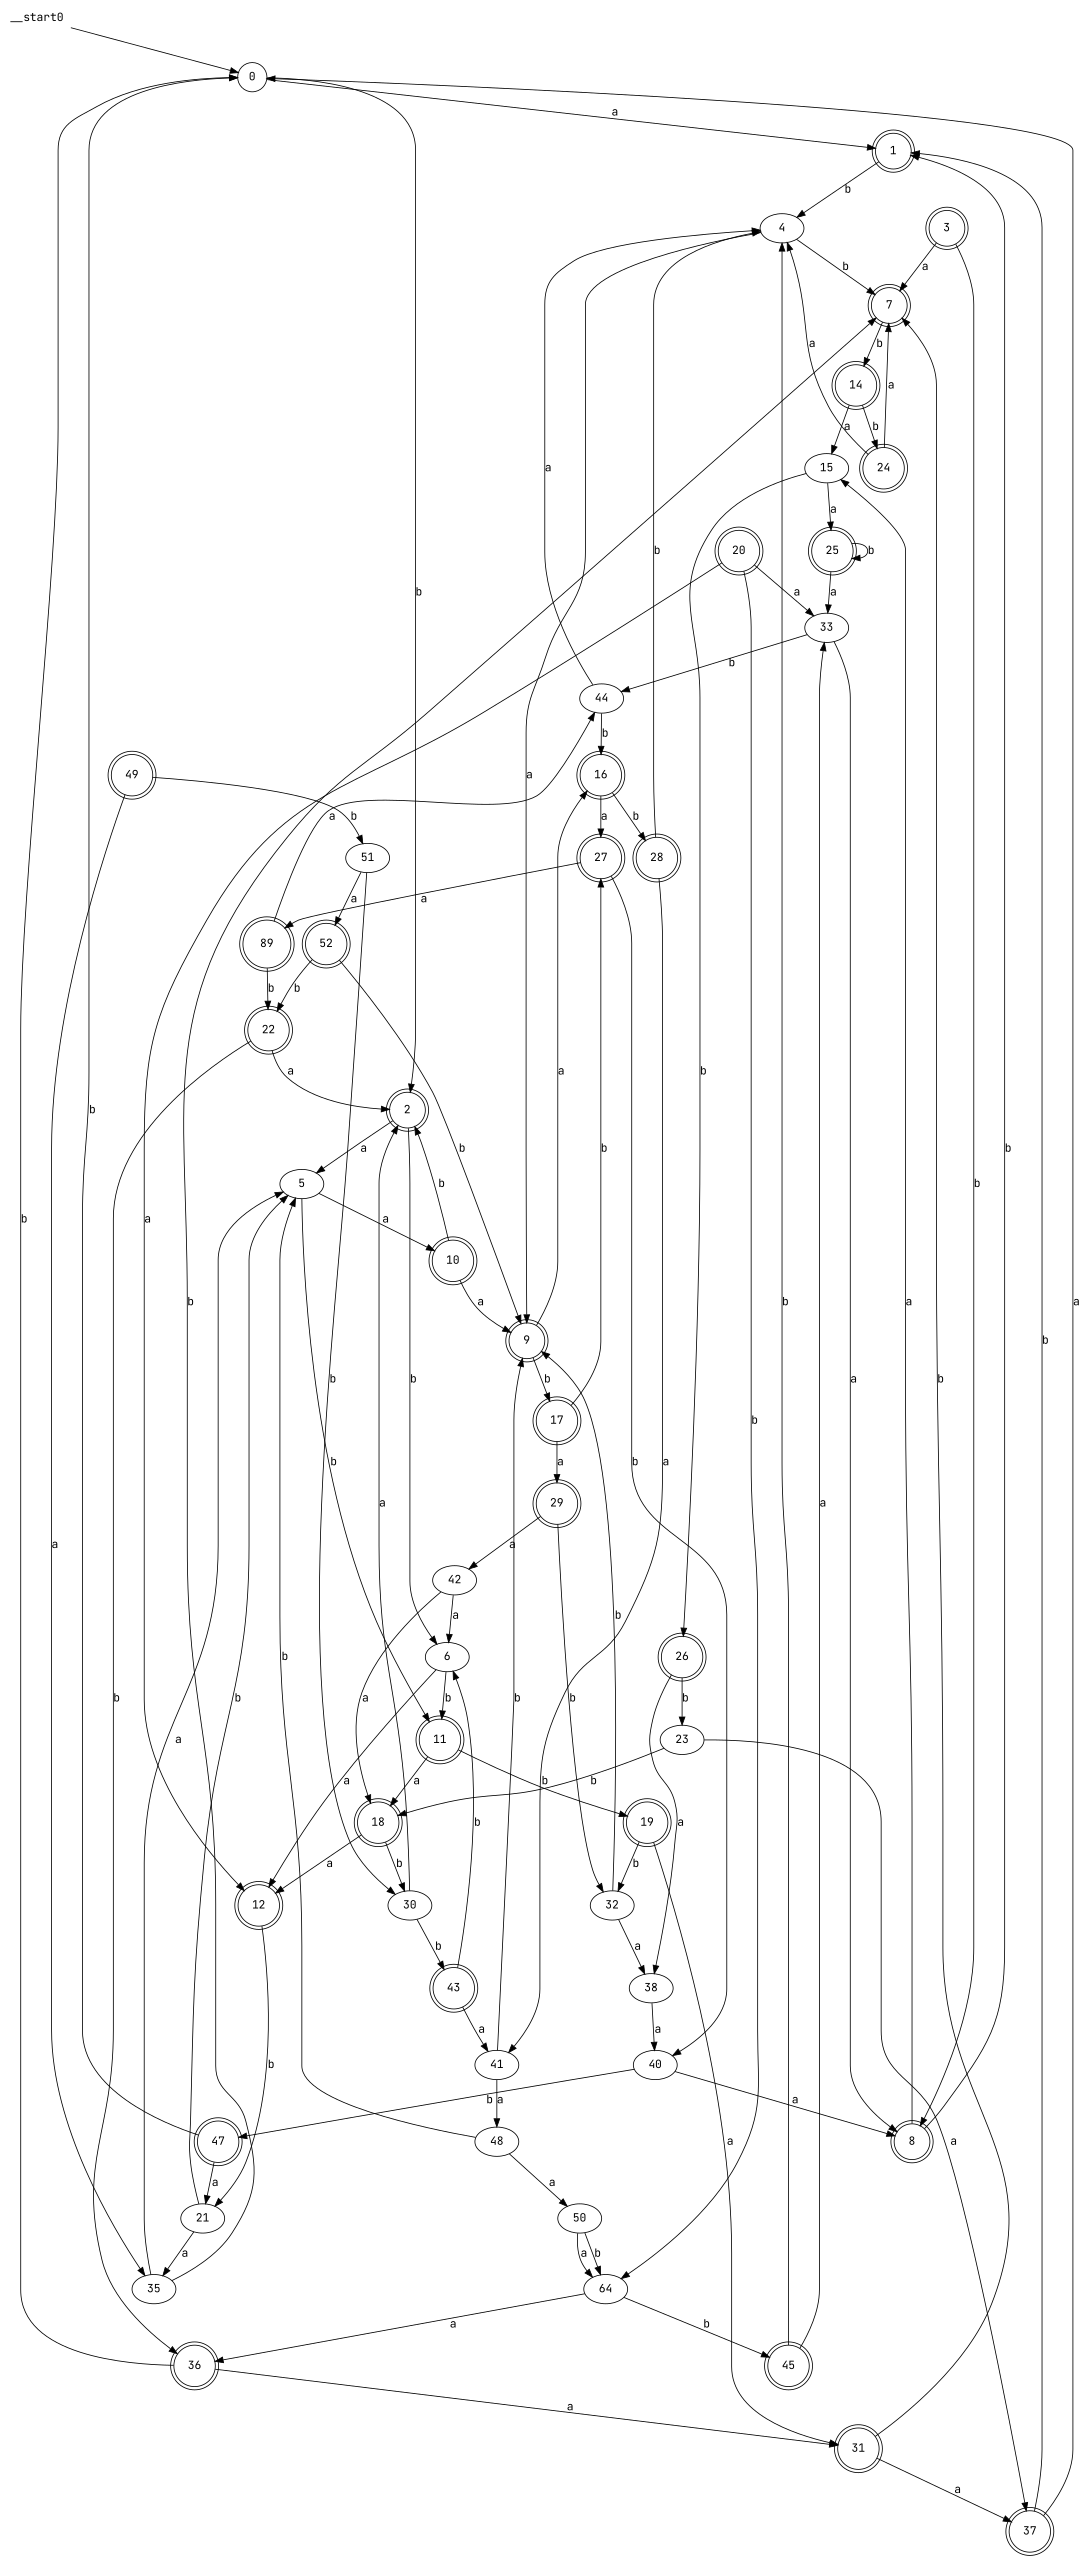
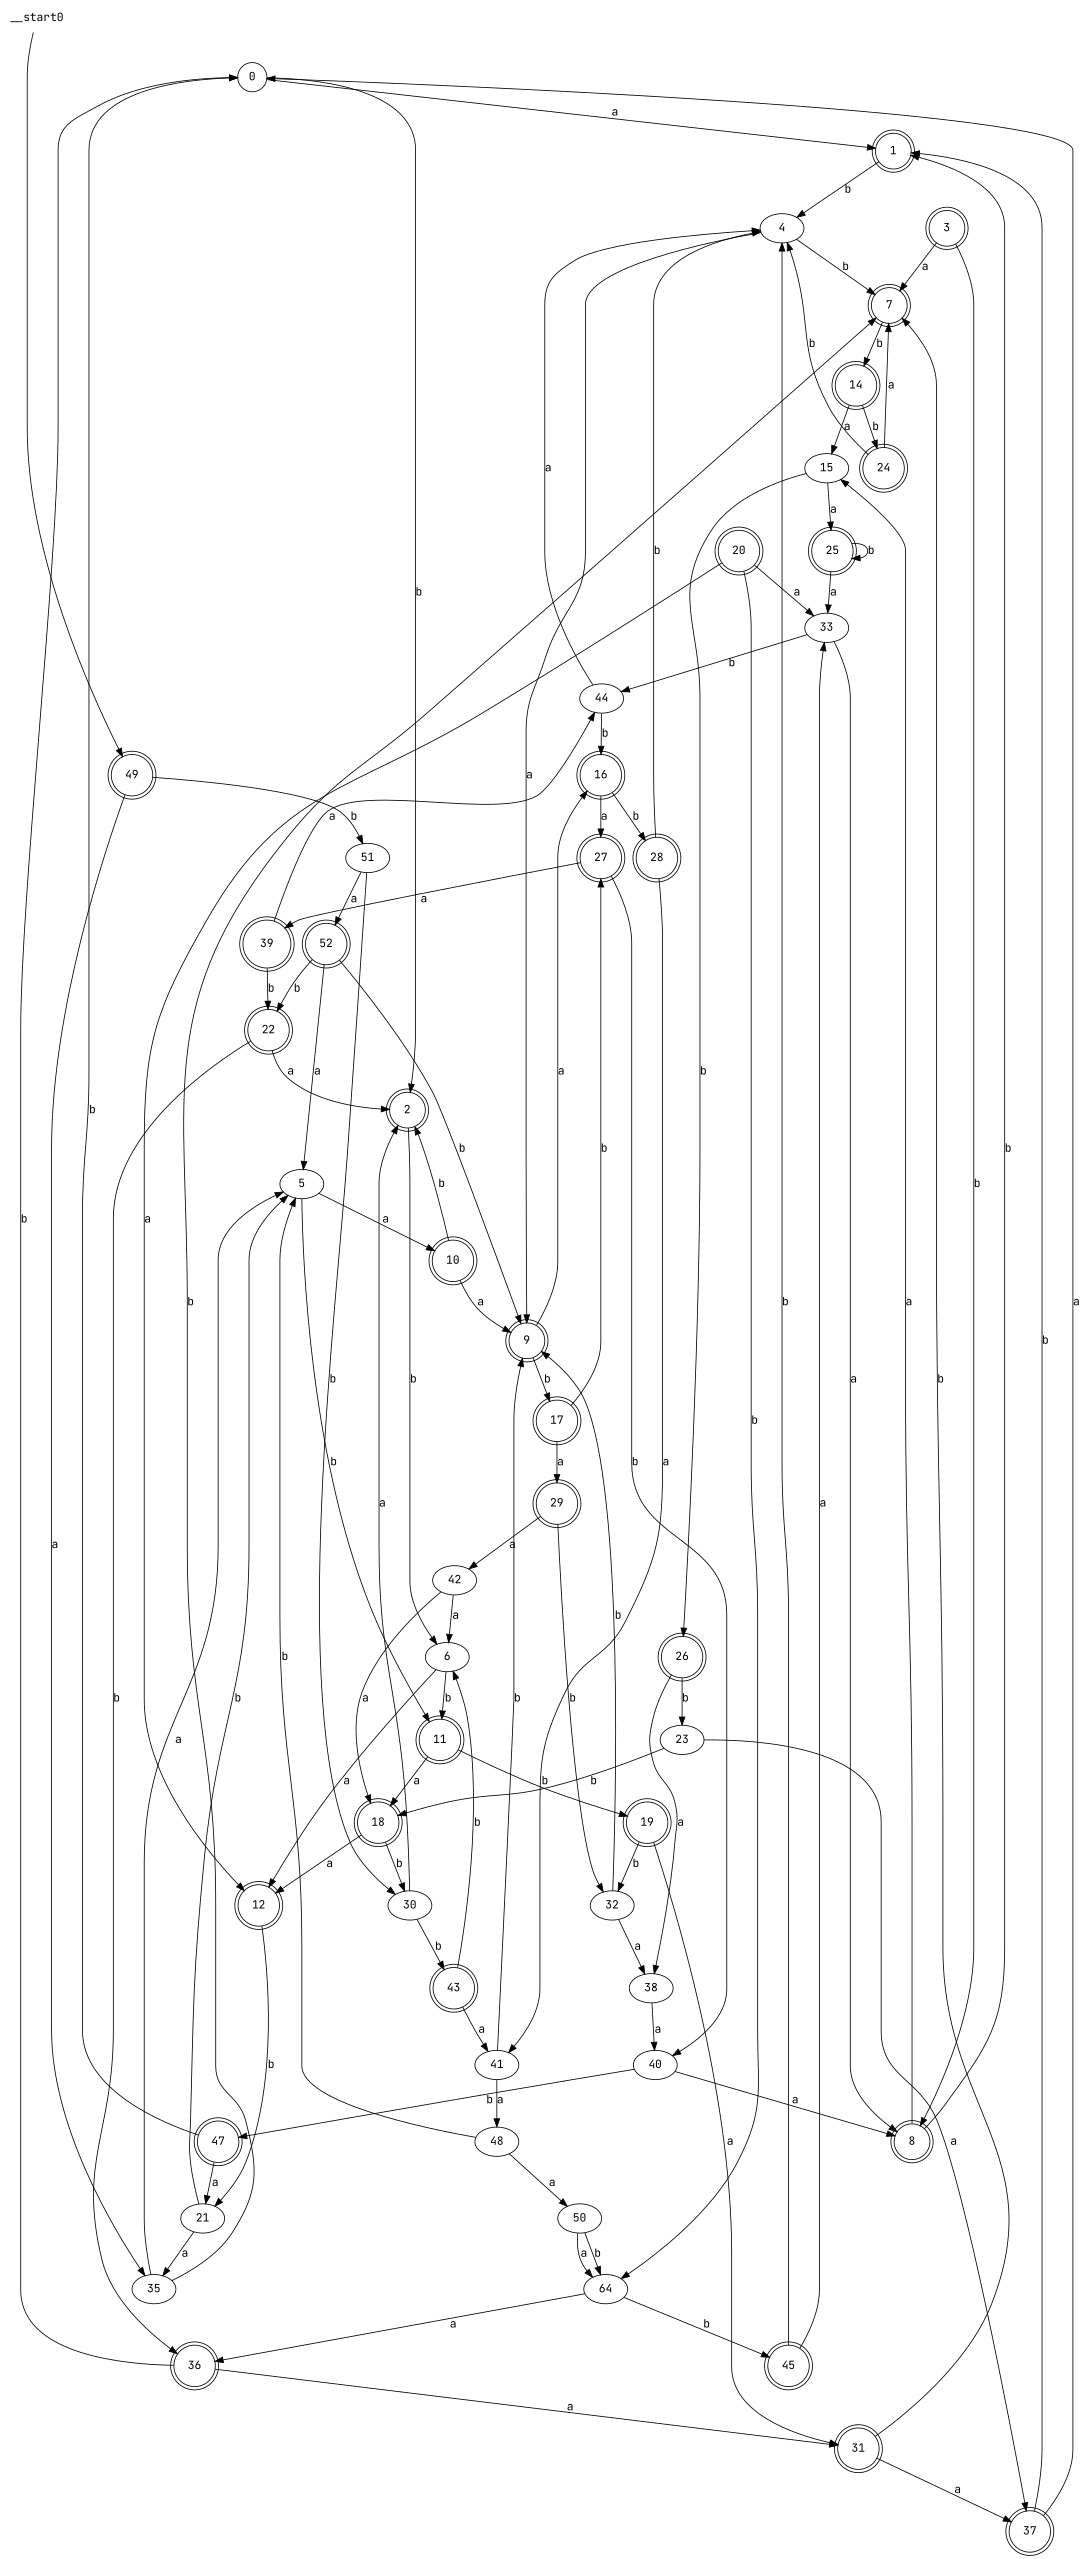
(151, 49) -> (27, 398)
(812, 344) -> (812, 344)
(267, 944) -> (267, 944)
(358, 1144) -> (314, 1063)
